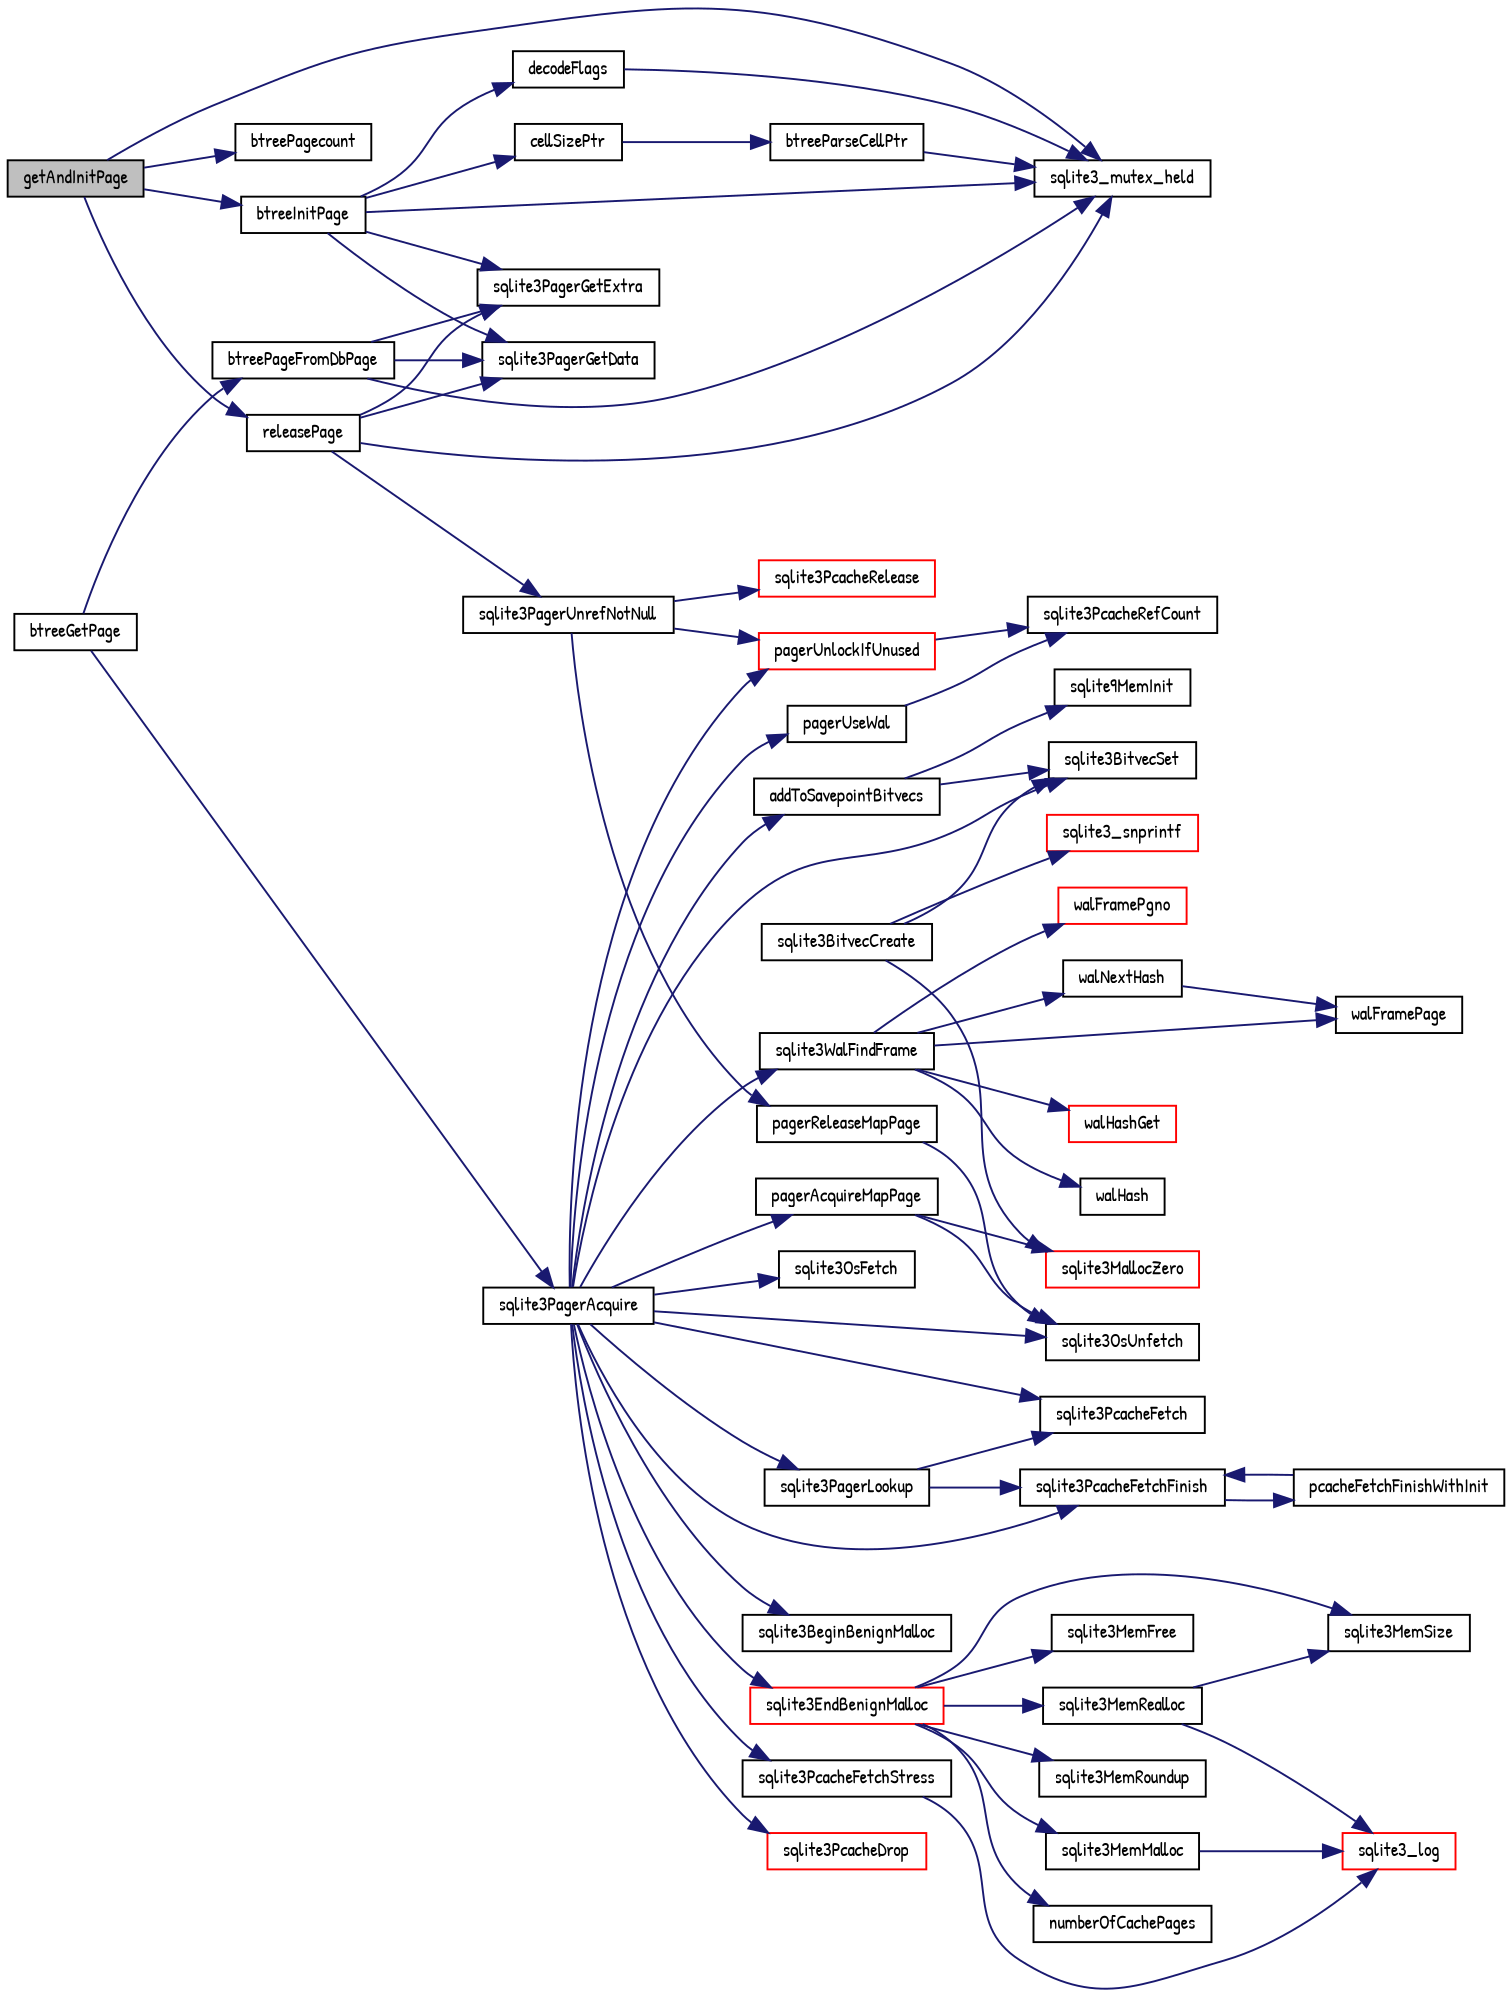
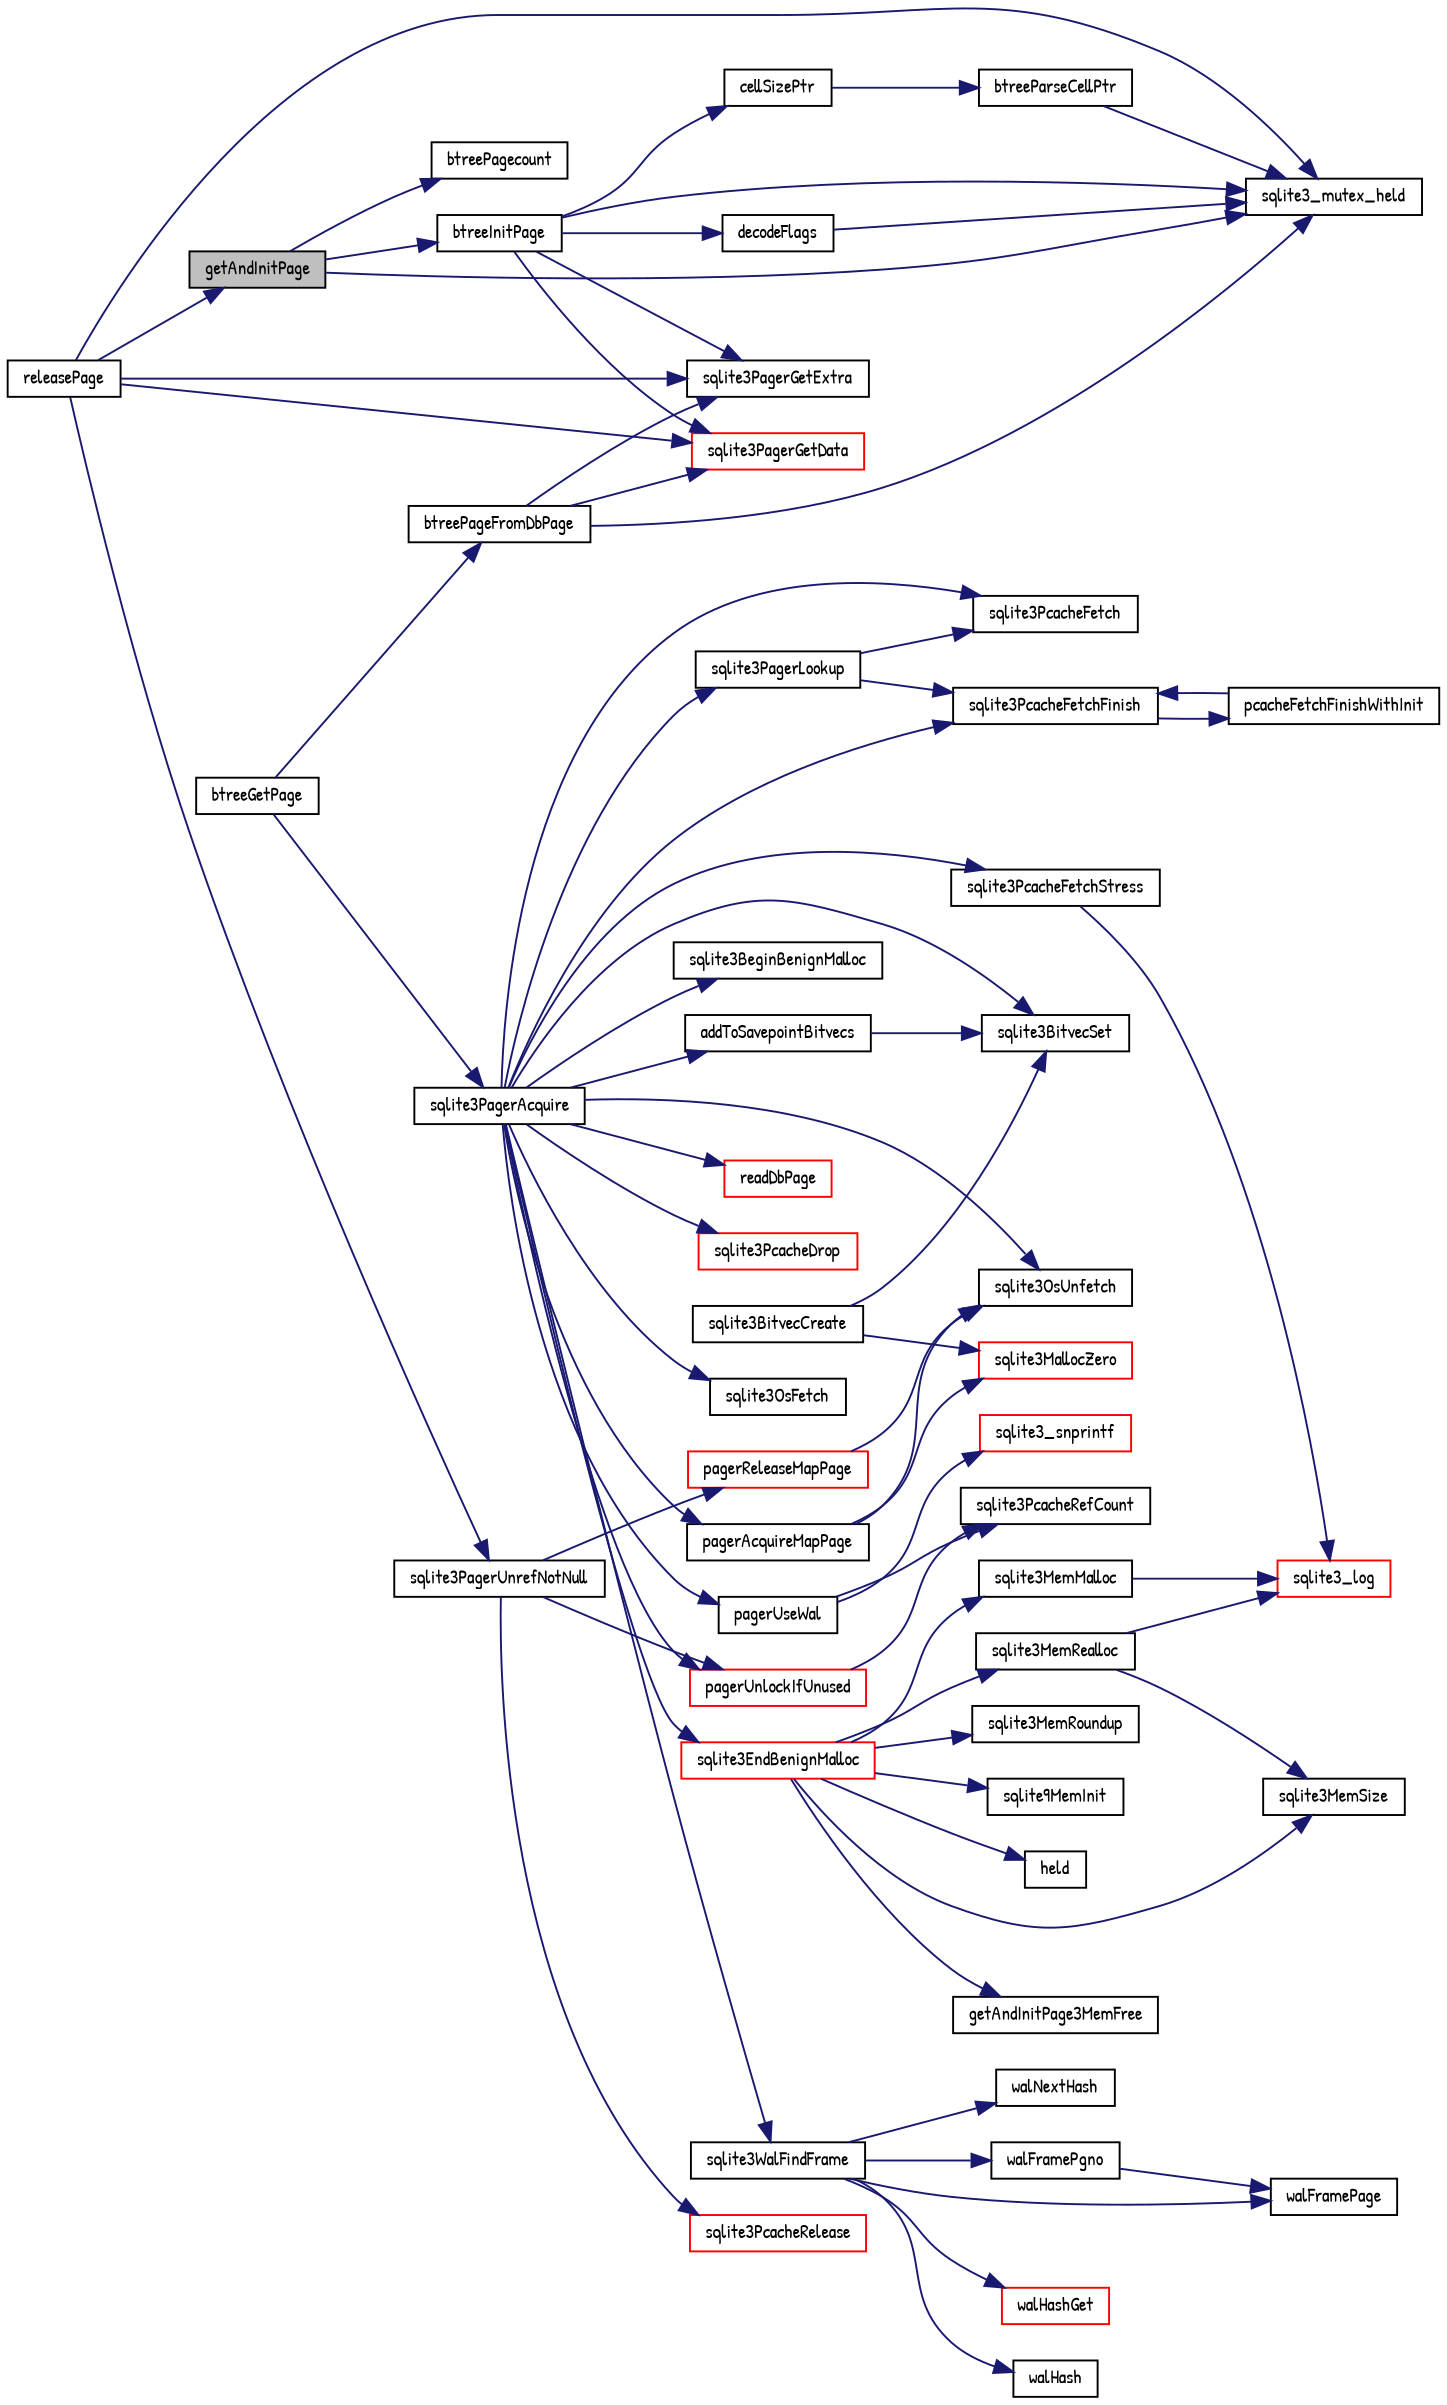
(142, 313) -> (153, 329)
(568, 360) -> (778, 451)
(977, 747) -> (921, 1779)
(977, 887) -> (911, 1540)
(1122, 906) -> (1056, 2160)
(1249, 995) -> (1185, 2177)
(847, 1124) -> (778, 1469)
none -> (778, 1179)
(1122, 1633) -> (1056, 2015)
(1122, 1924) -> (1056, 1869)
